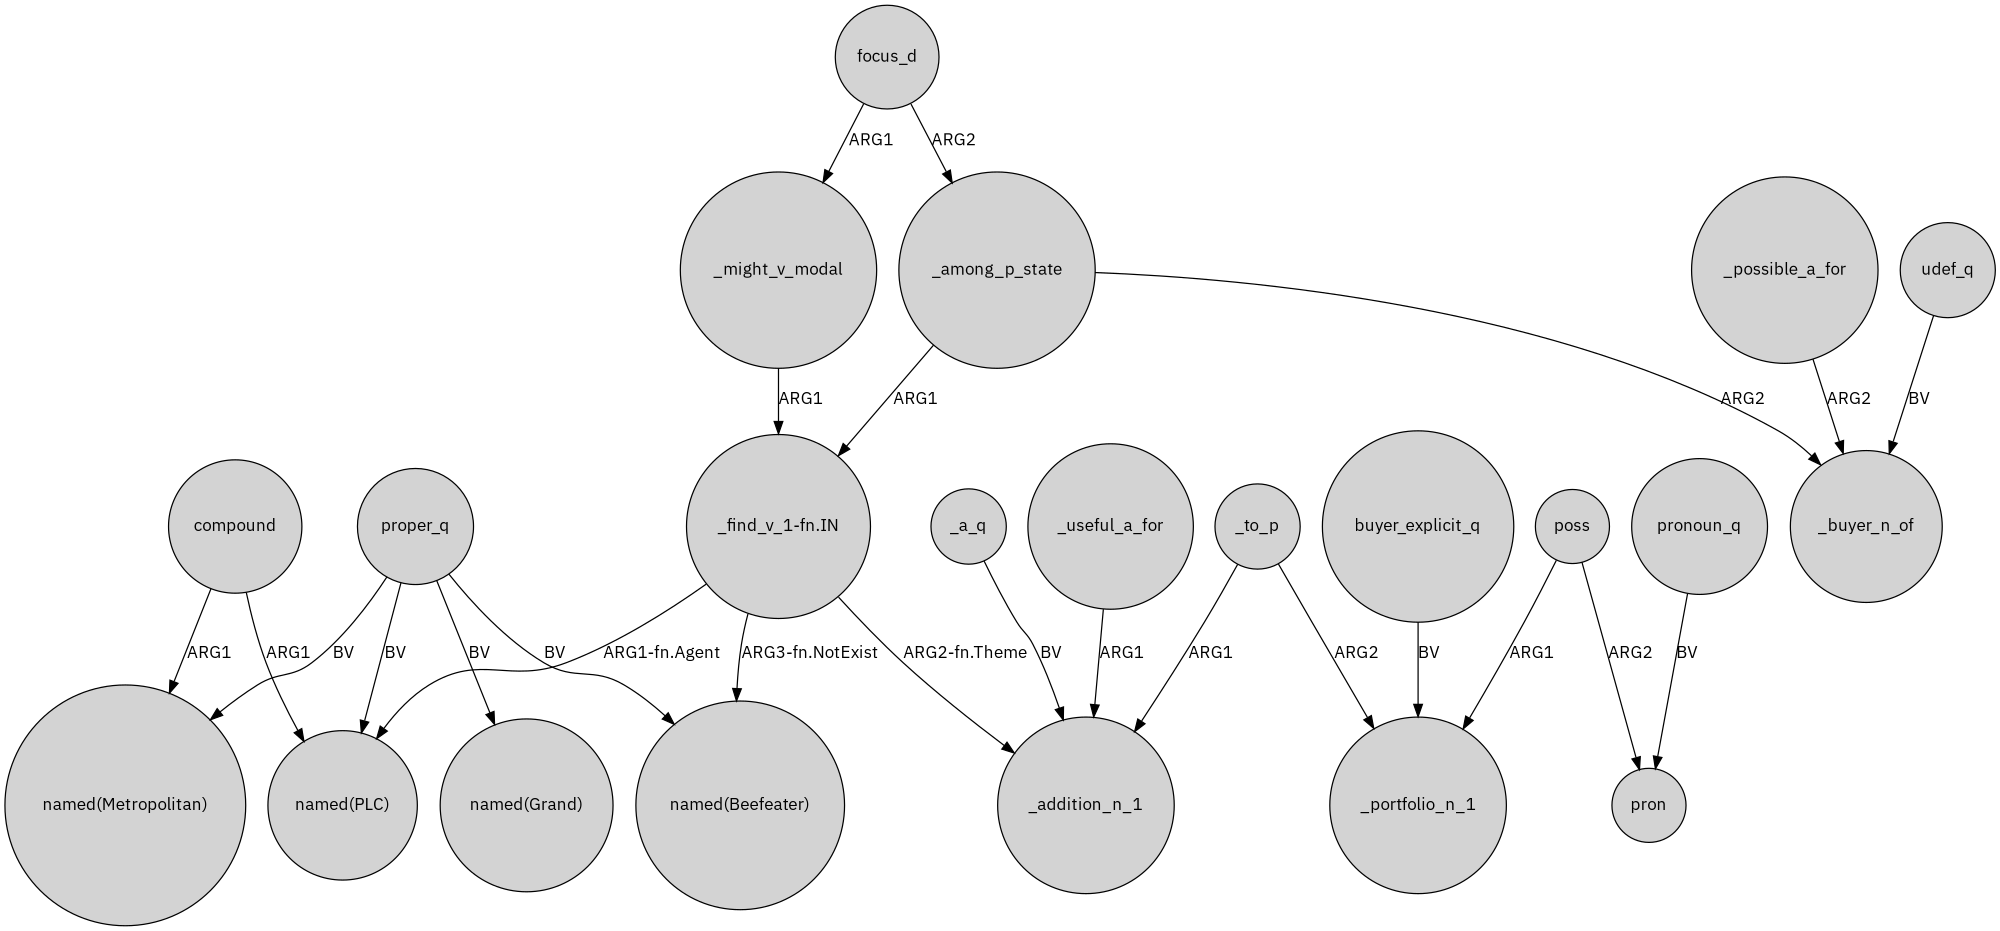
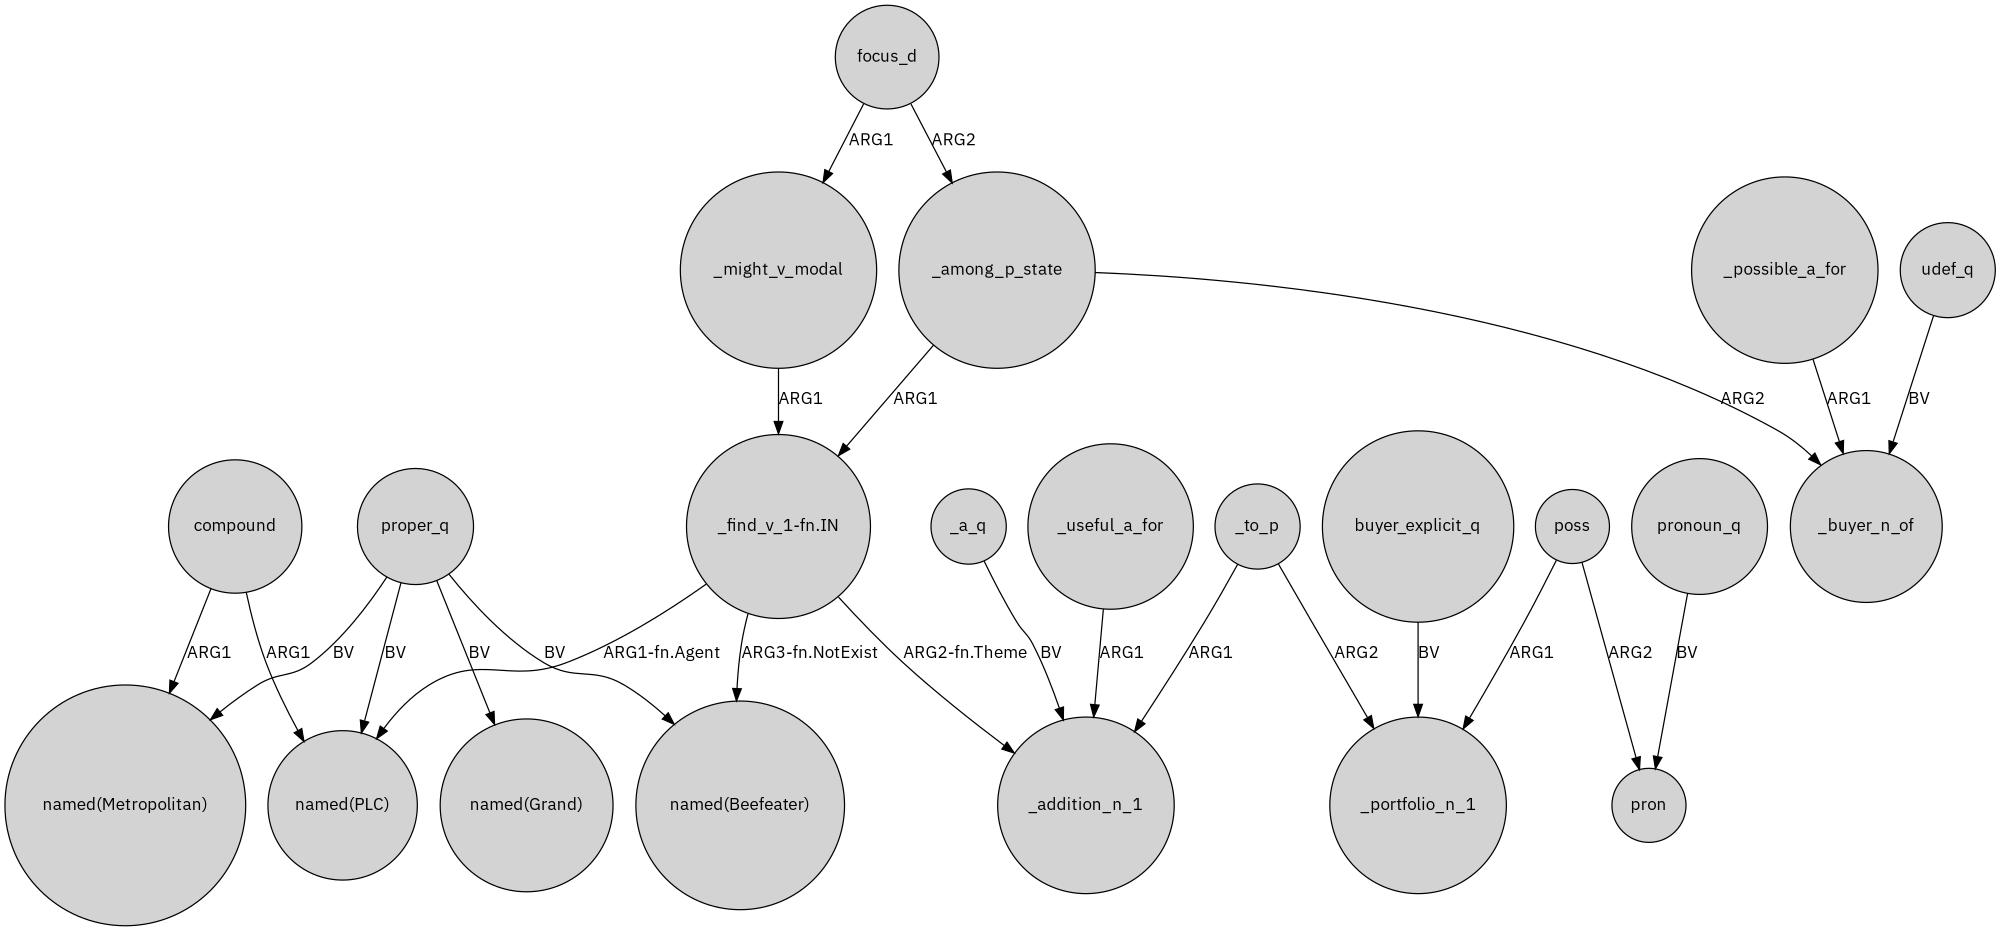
(1850, 400) -> (1850, 400)
